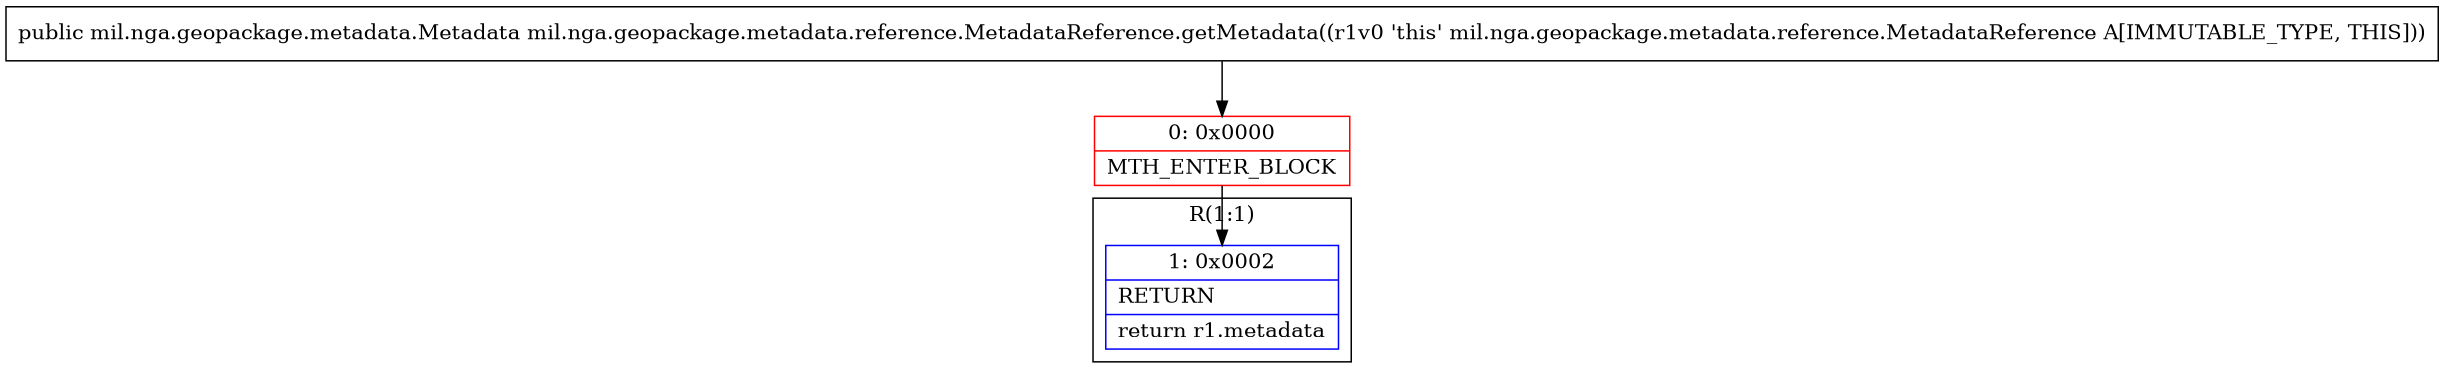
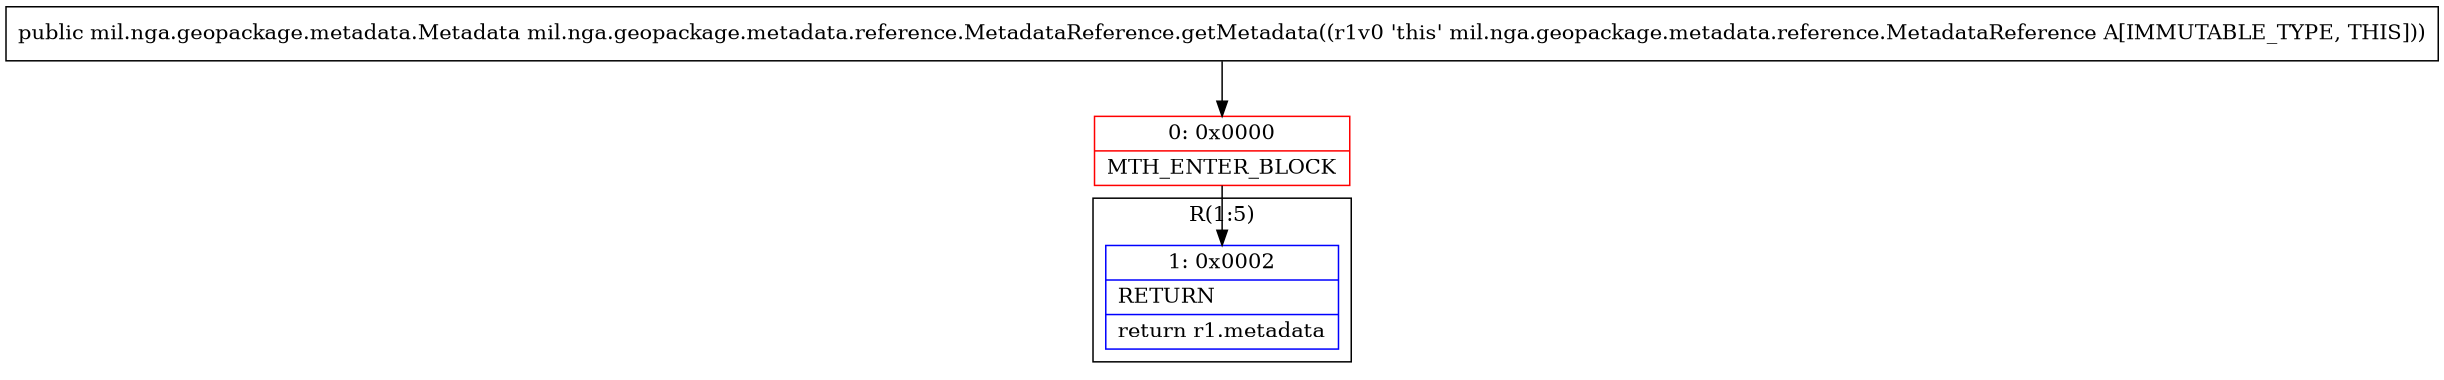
(1222, 215) -> (1222, 215)
